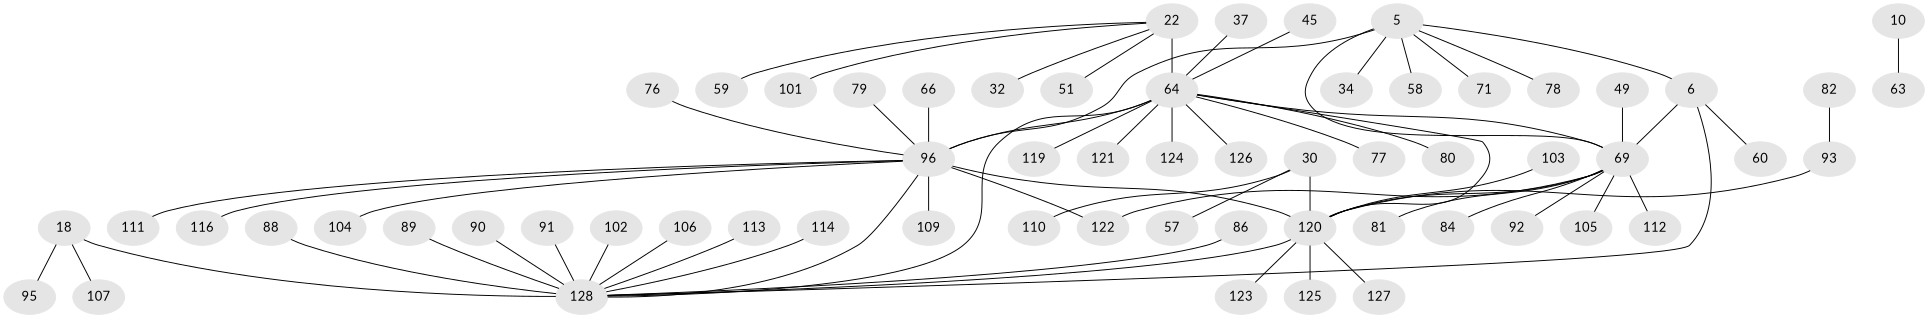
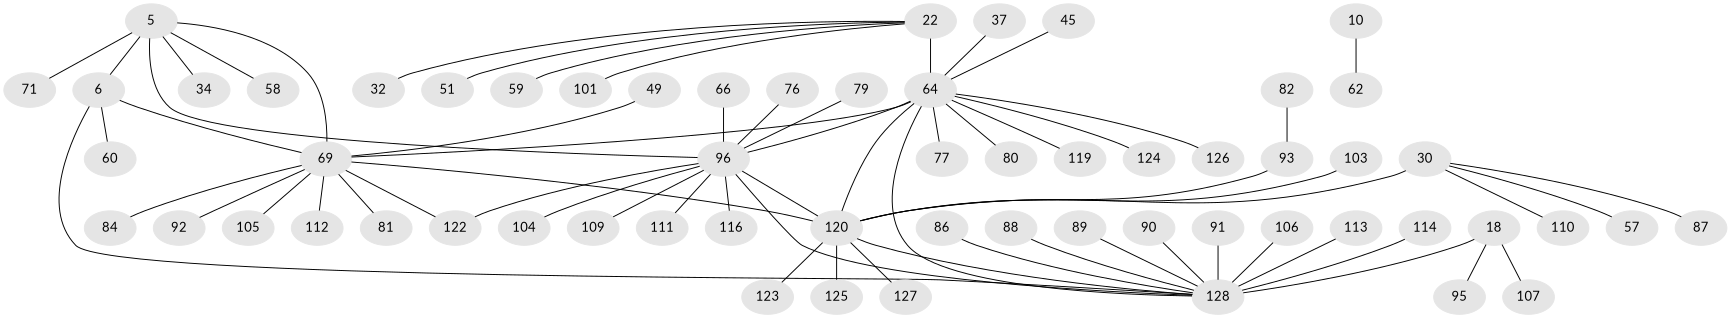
(1553, 90) -> none
(1898, 90) -> (1356, 90)
(1103, 159) -> none
(616, 228) -> none
none -> (1701, 228)
